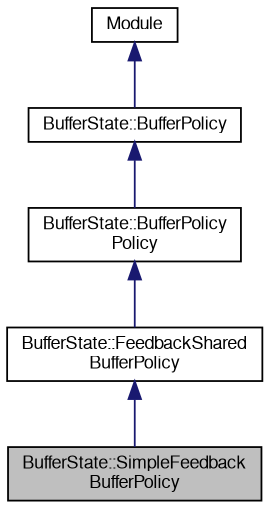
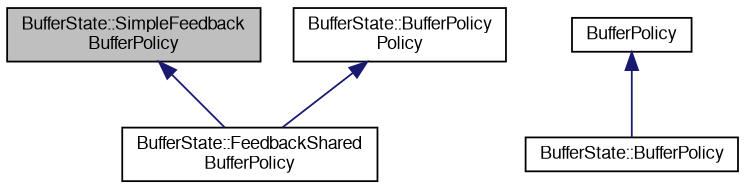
(135, 25) -> (632, 35)
(135, 184) -> none
(135, 423) -> (198, 101)
